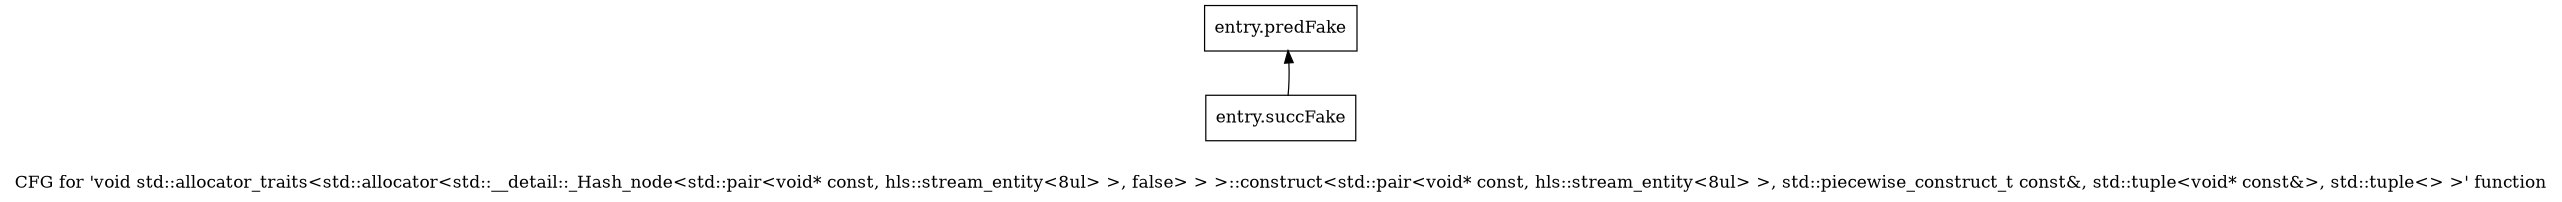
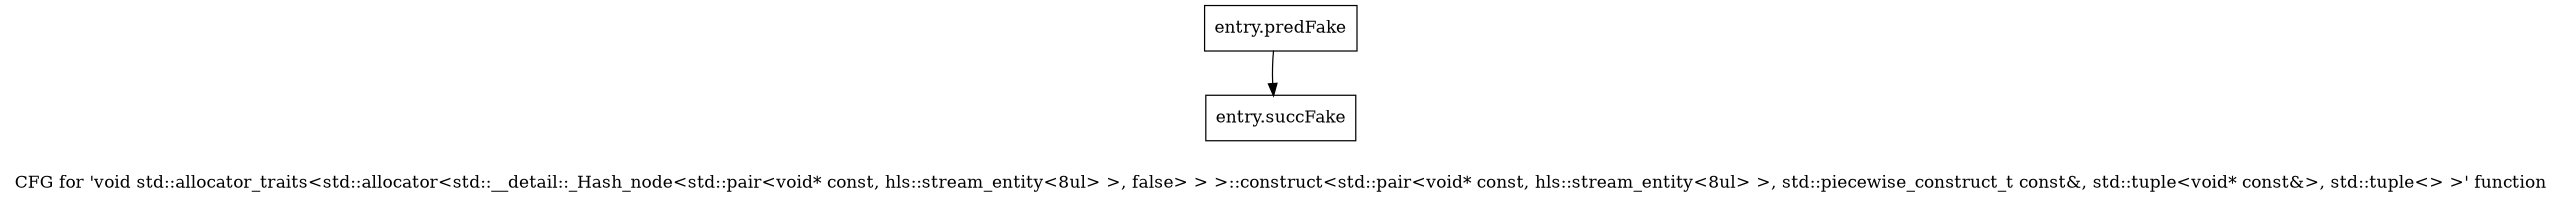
(1289, 79) -> (1273, 67)
